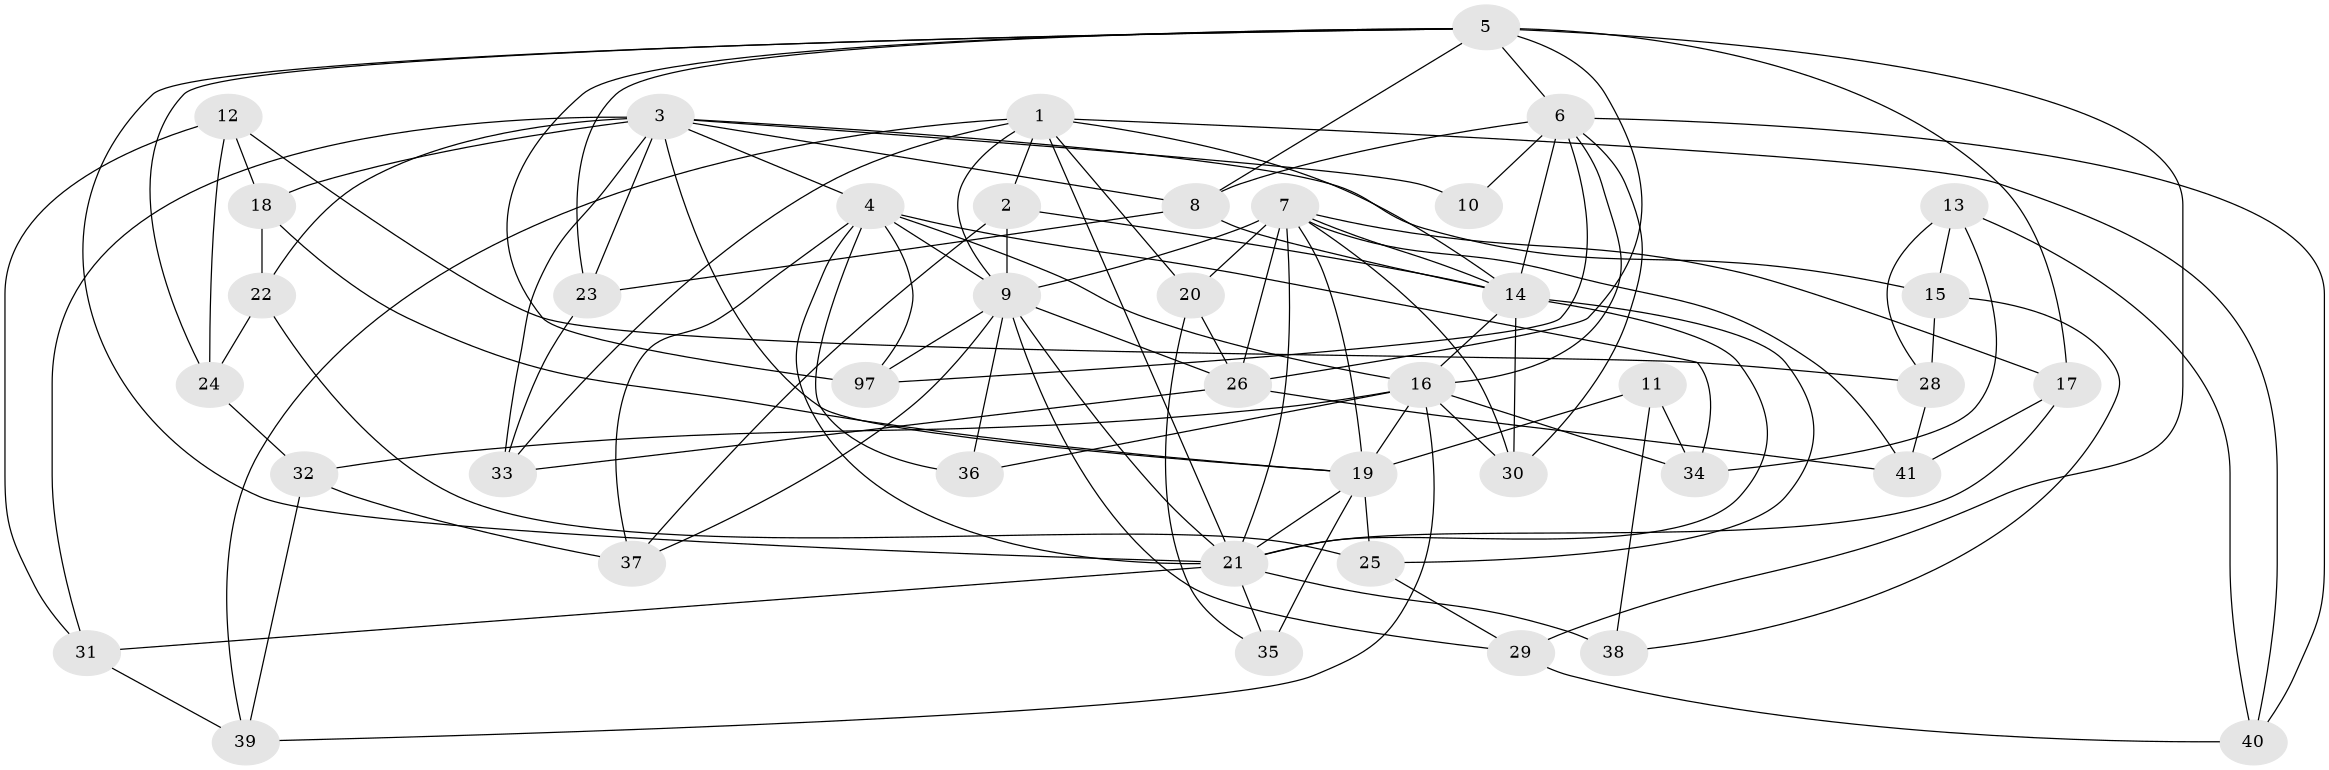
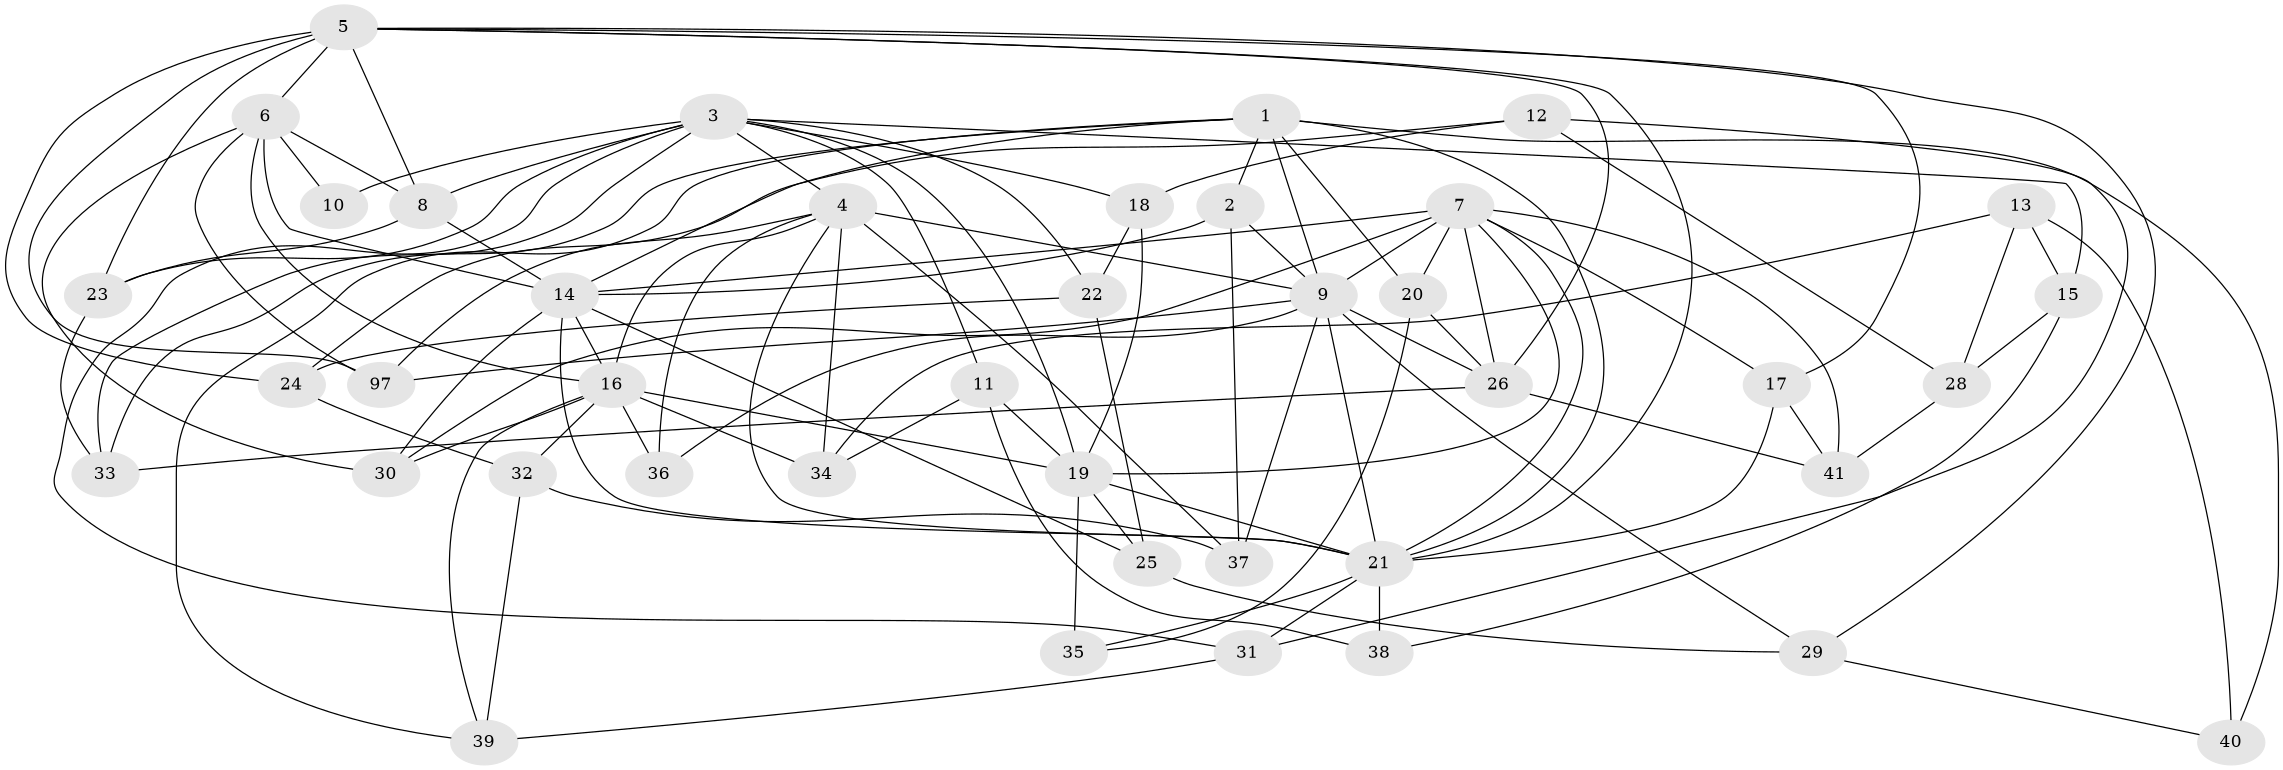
(2198, 193) -> none
none -> (902, 201)
